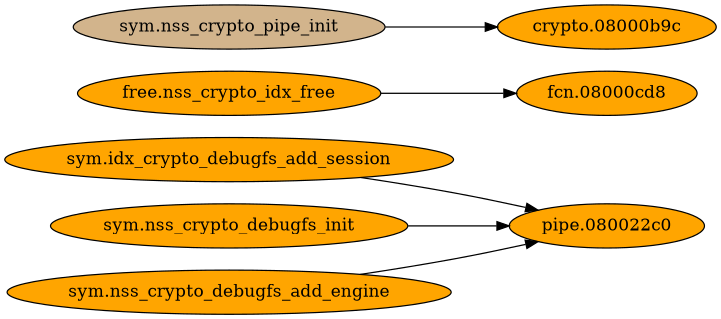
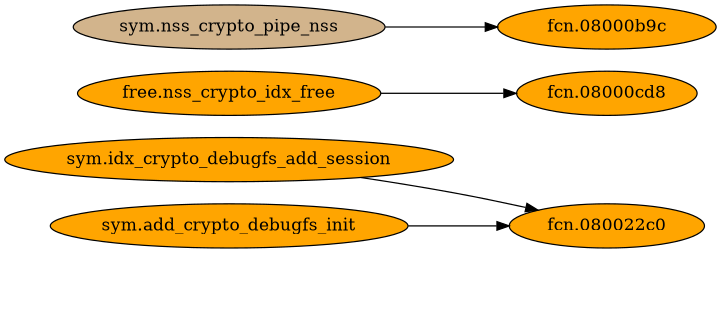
(229, 27) -> (229, 27)
(607, 27) -> (607, 27)
(229, 226) -> (229, 226)
(607, 226) -> (607, 226)
(229, 292) -> none
